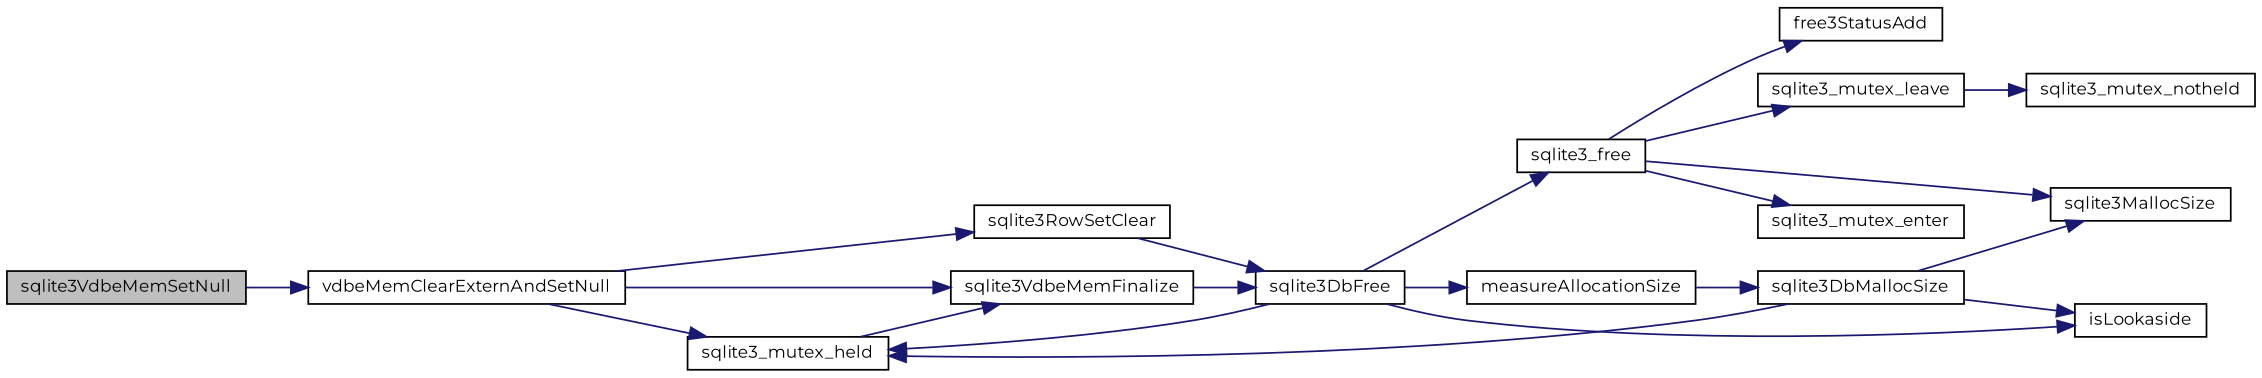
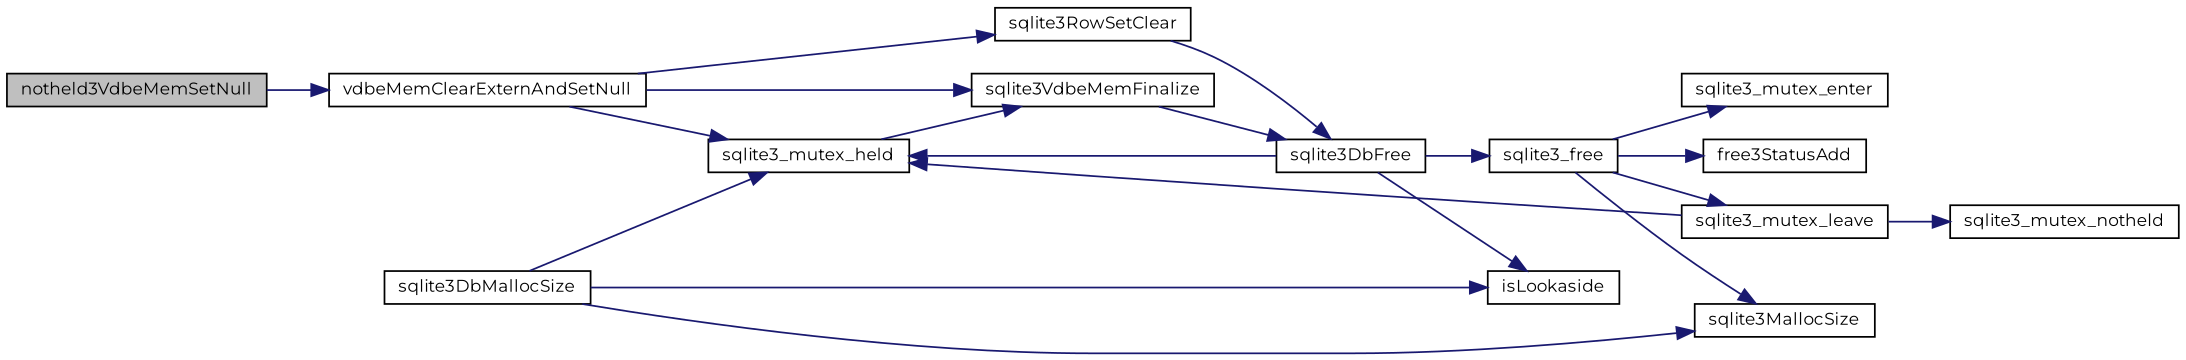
none -> (1304, 191)
(126, 288) -> (137, 90)
(1581, 288) -> none
